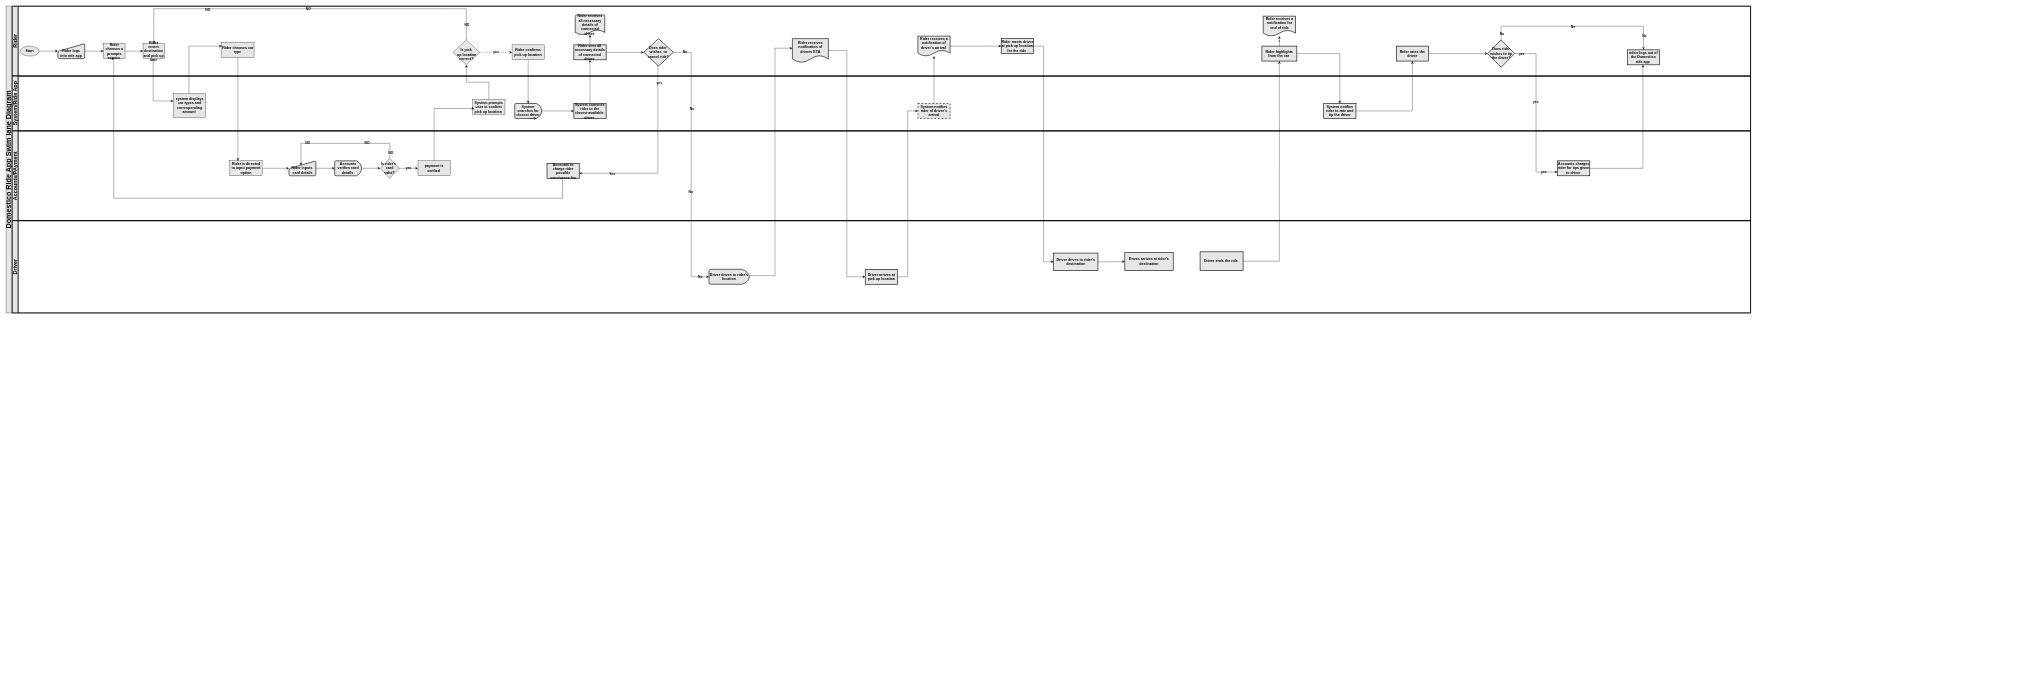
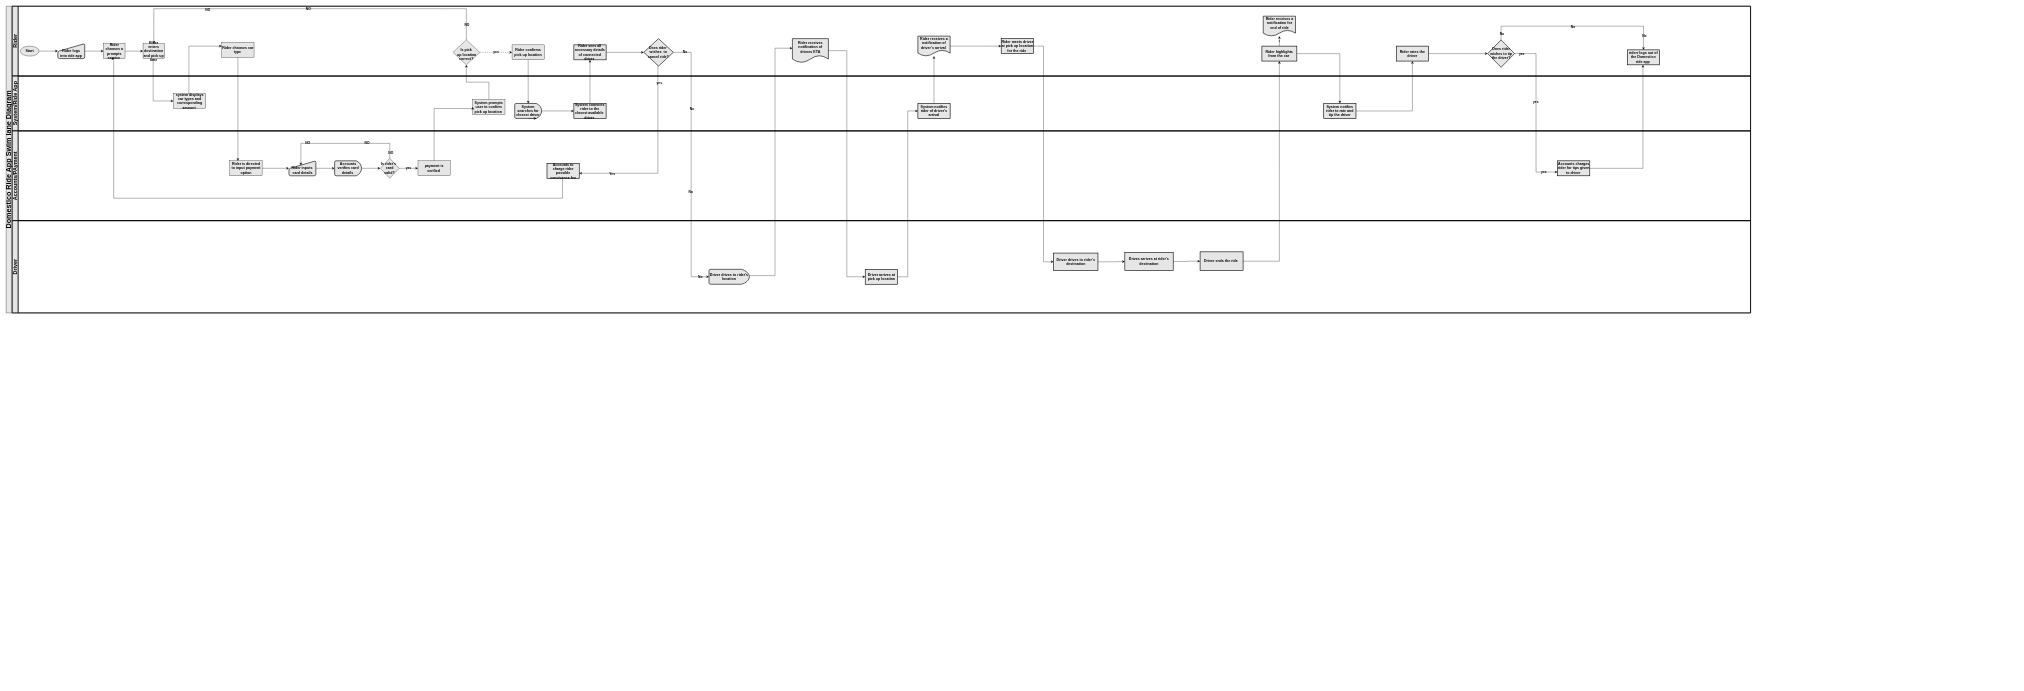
(590, 25) -> none
(590, 38) -> none
(190, 105) -> (190, 101)
(934, 111) -> (934, 111)
none -> (1197, 261)
